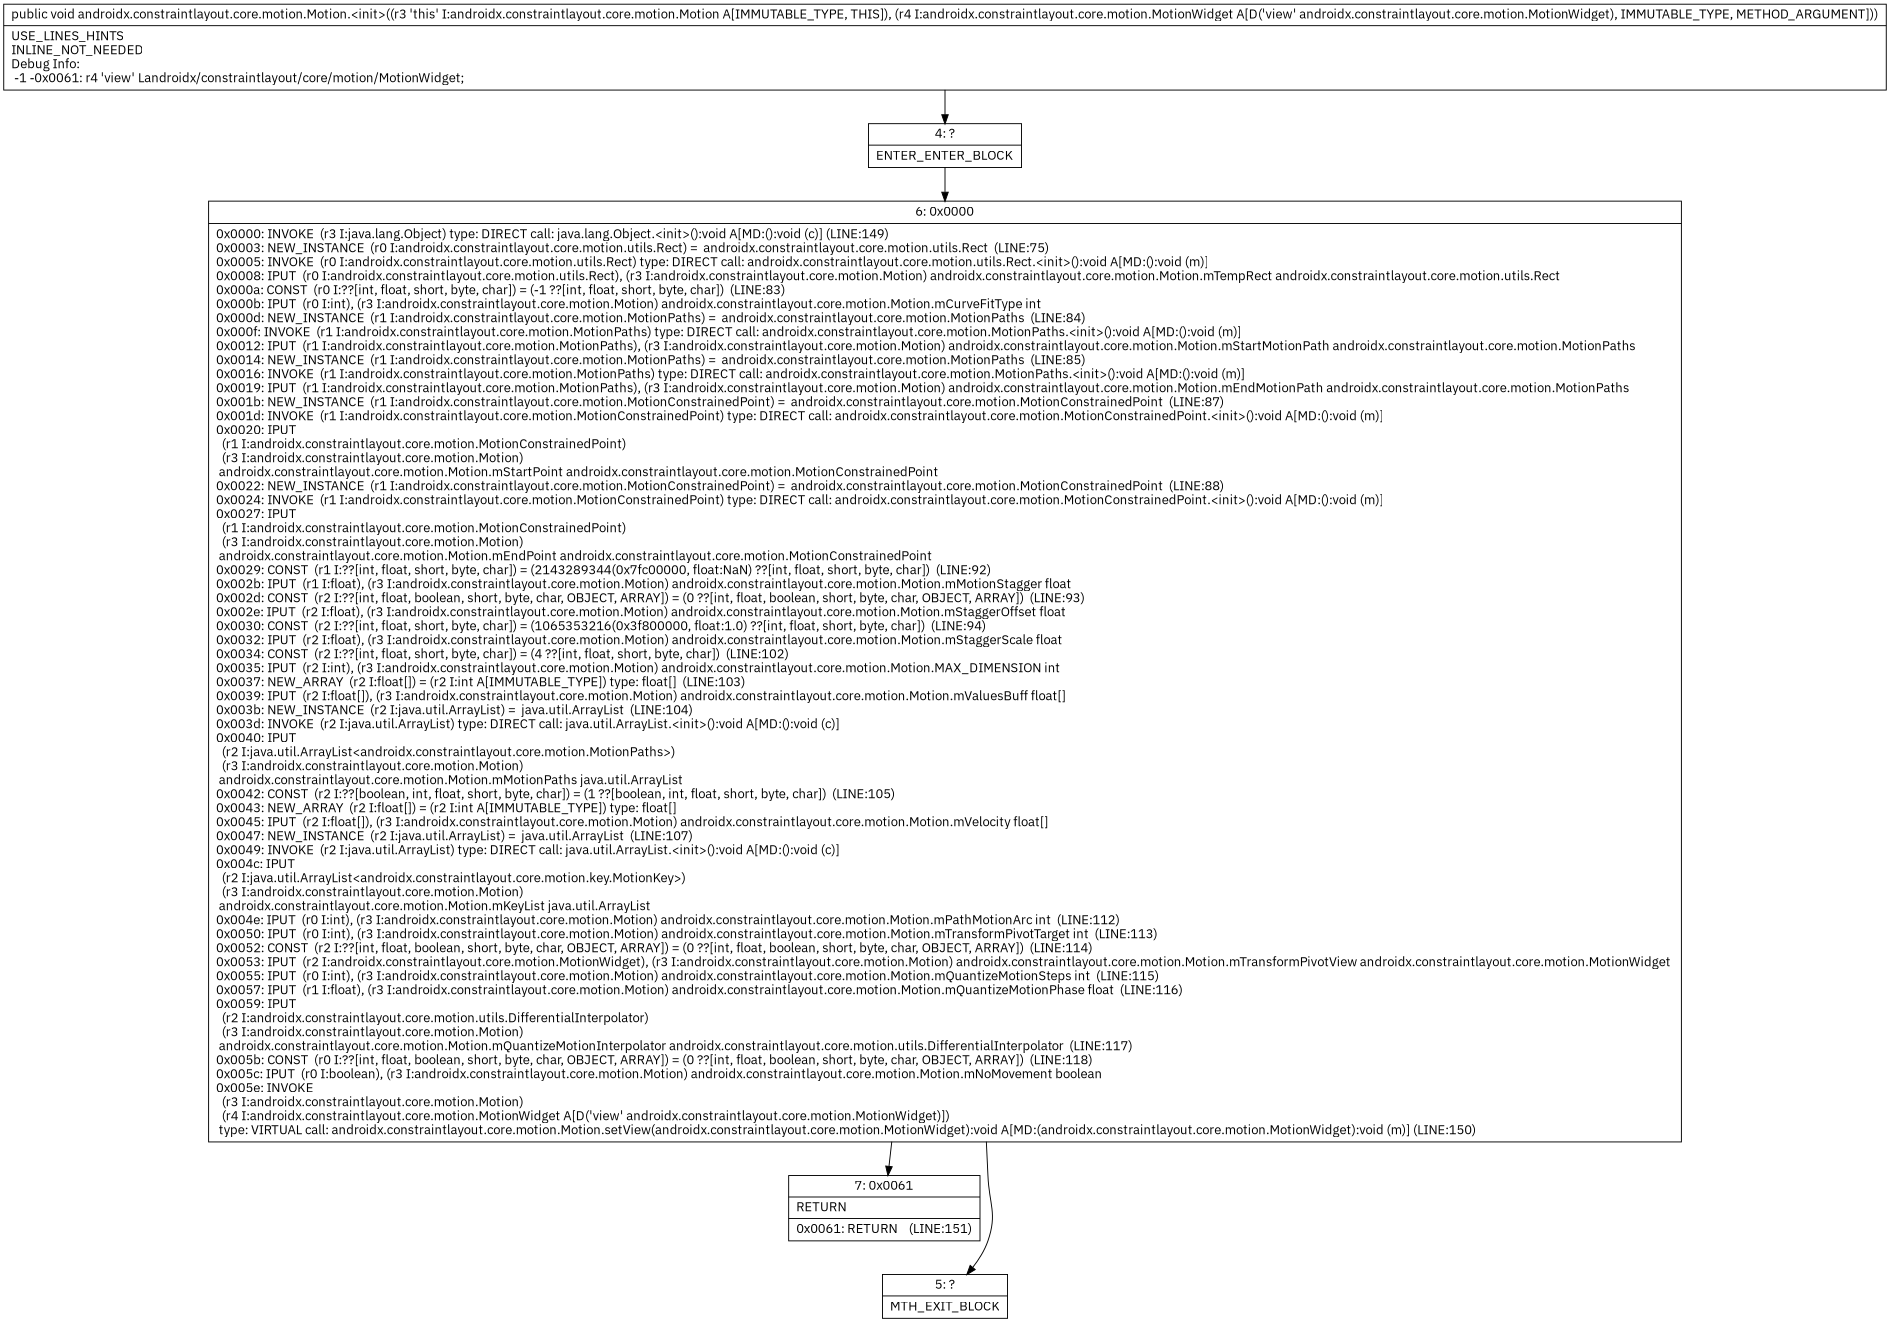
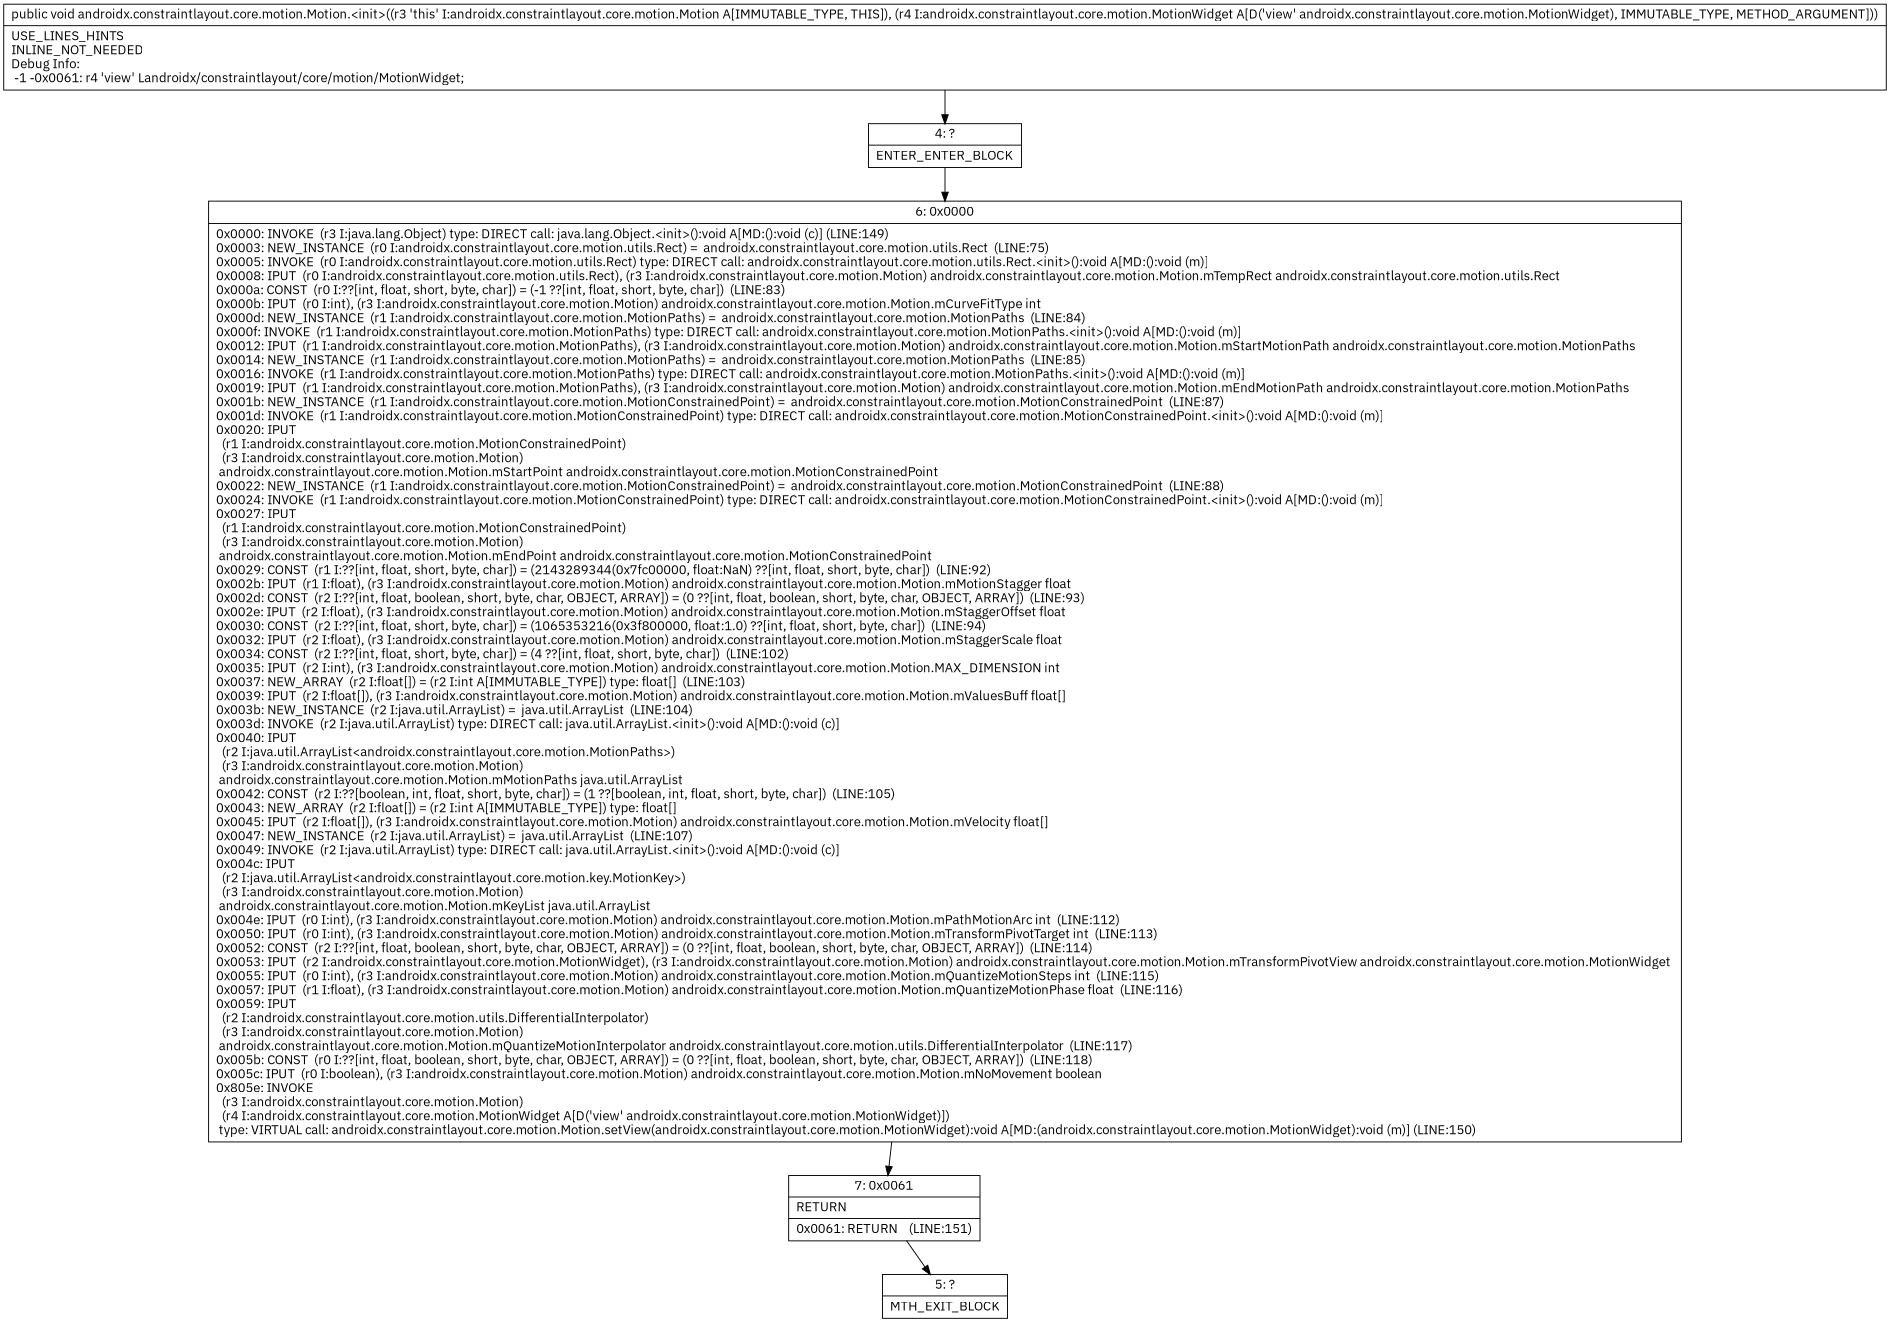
(268, 1088) -> (268, 1088)
(992, 1207) -> (916, 1254)
